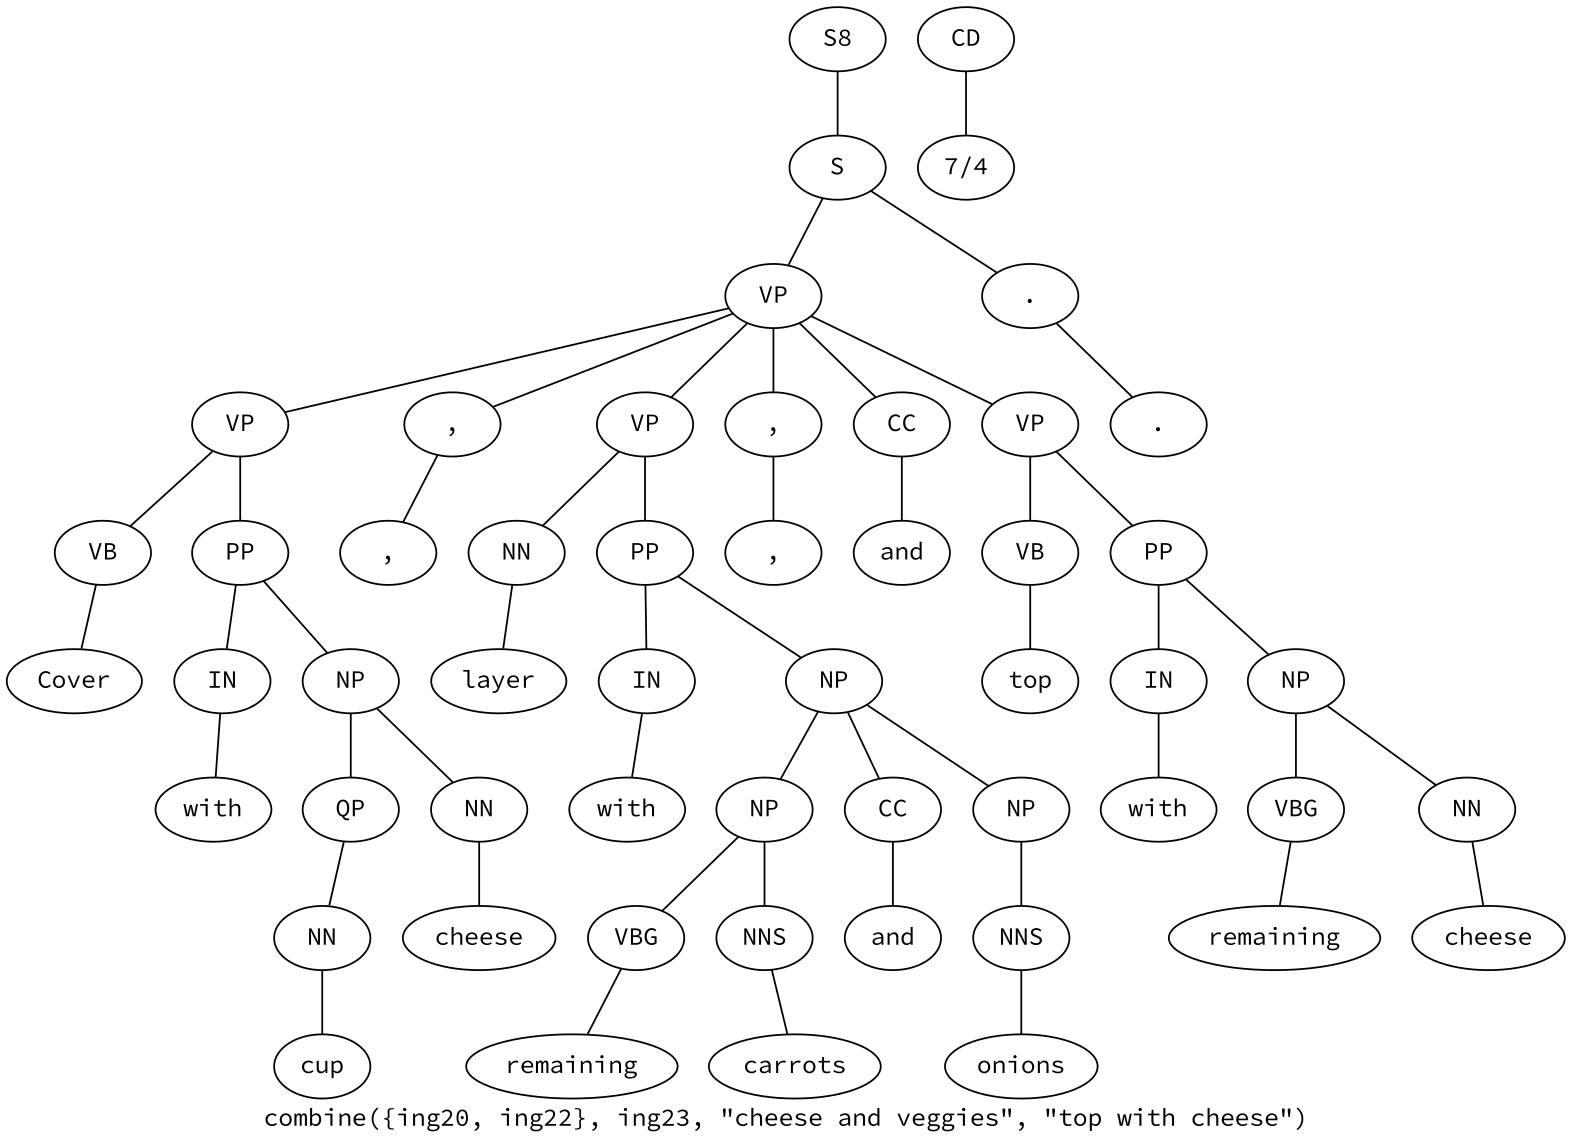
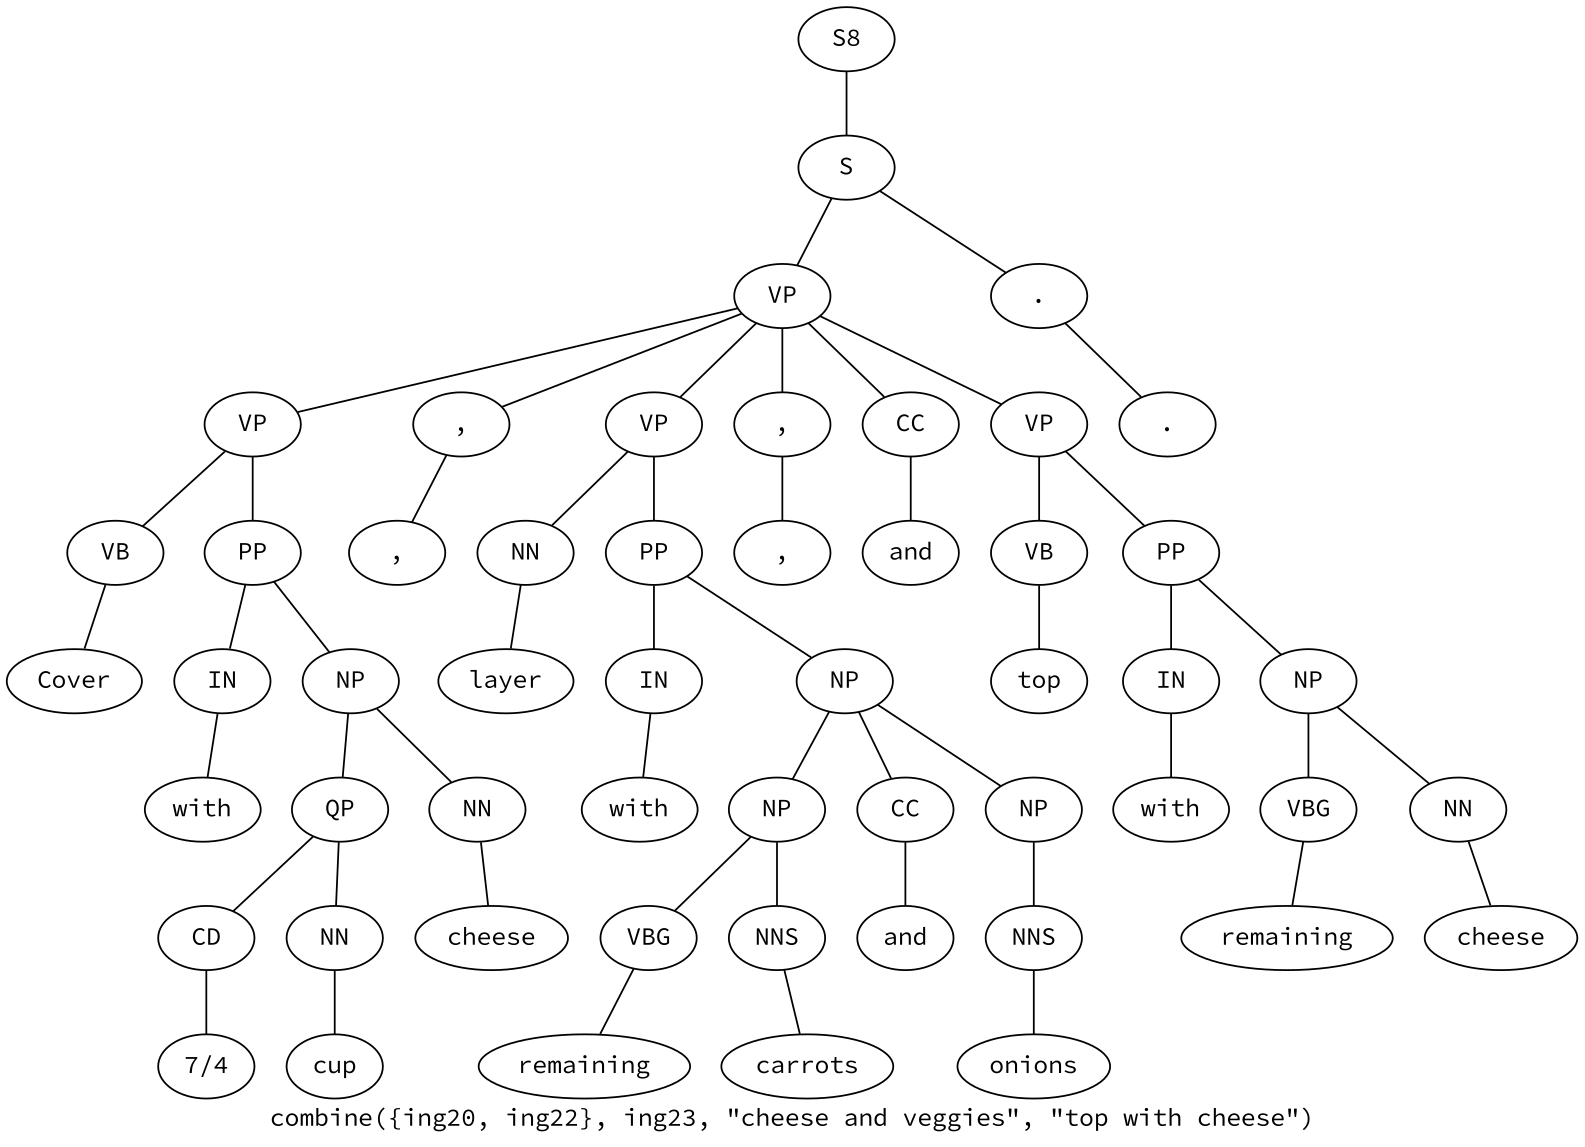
none -> (273, 874)
